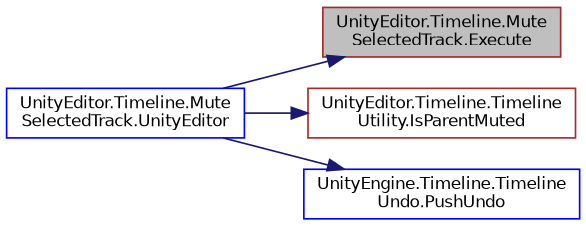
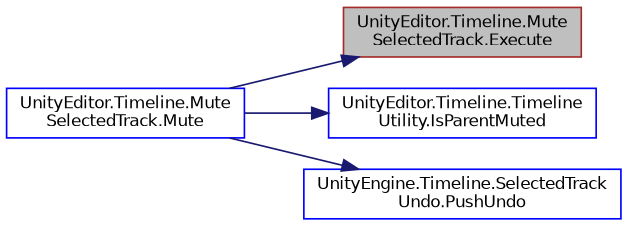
(126, 113) -> (126, 113)
(442, 113) -> (462, 113)
(442, 194) -> (462, 194)
